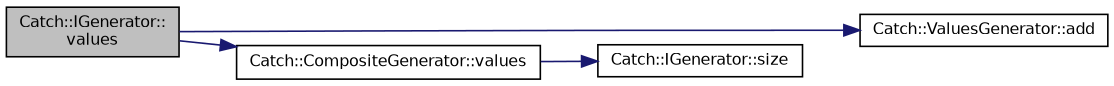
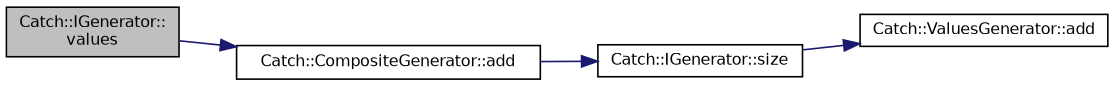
(511, 31) -> (823, 48)
(388, 62) -> (388, 62)
